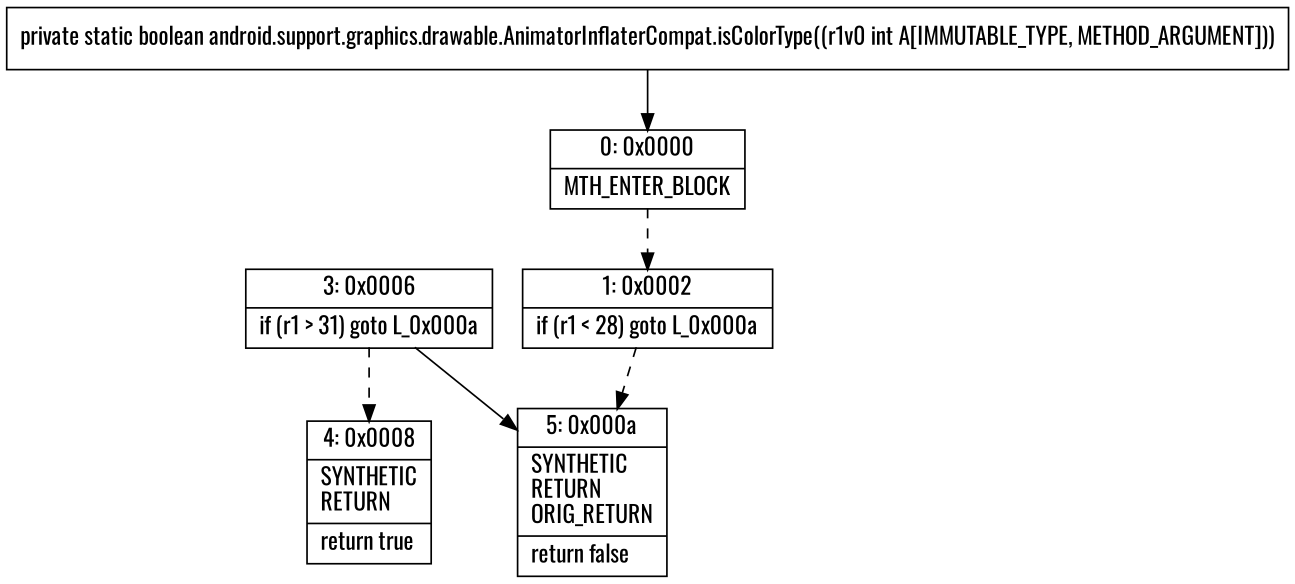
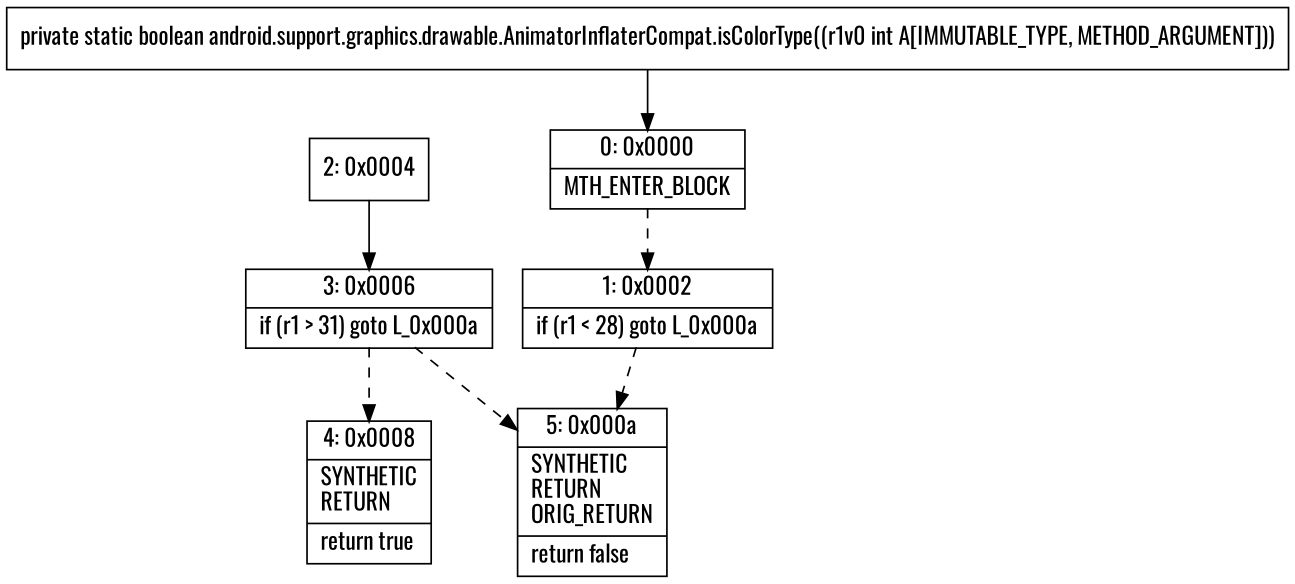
none -> (369, 169)
(459, 383) -> (459, 383)
